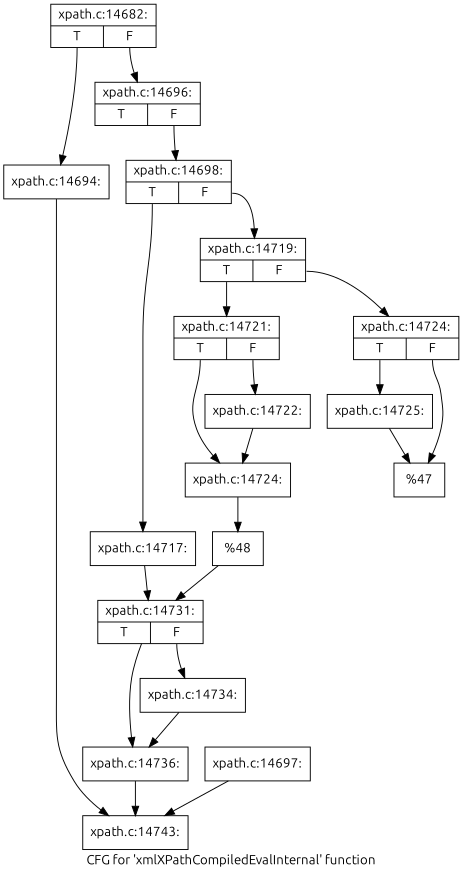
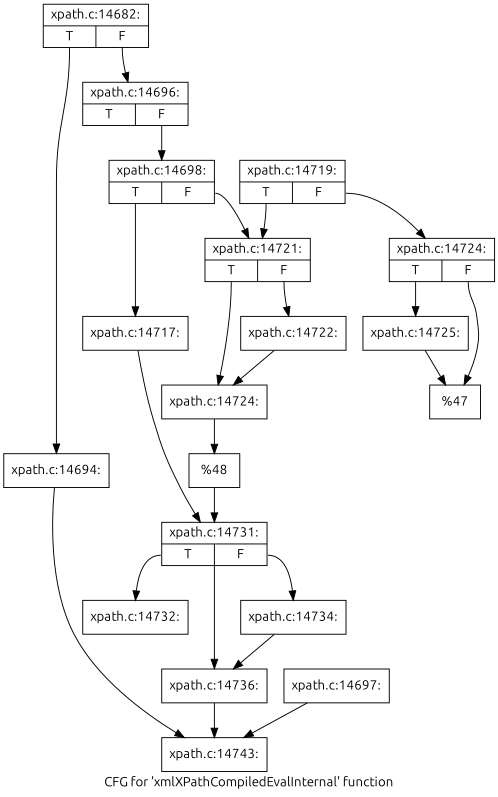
(250, 206) -> (233, 209)
none -> (135, 617)
